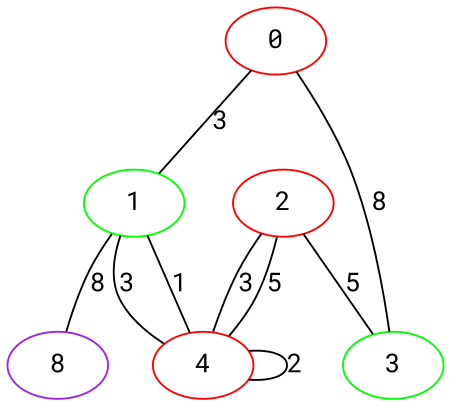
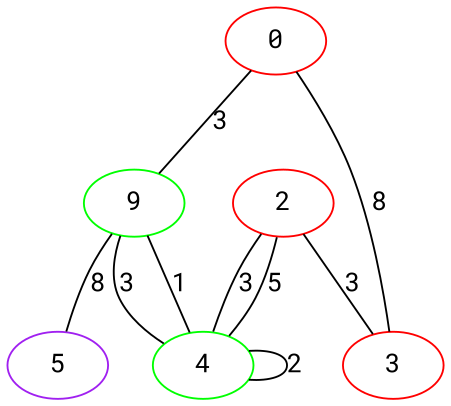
(134, 203) -> (134, 203)
(353, 284) -> (353, 284)
(58, 365) -> (58, 365)
(203, 365) -> (203, 365)
(393, 365) -> (393, 365)
